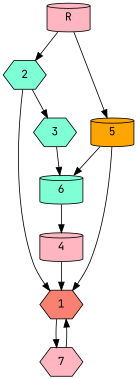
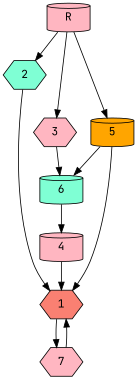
(38, 100) -> (62, 71)
(55, 132) -> (55, 132)
